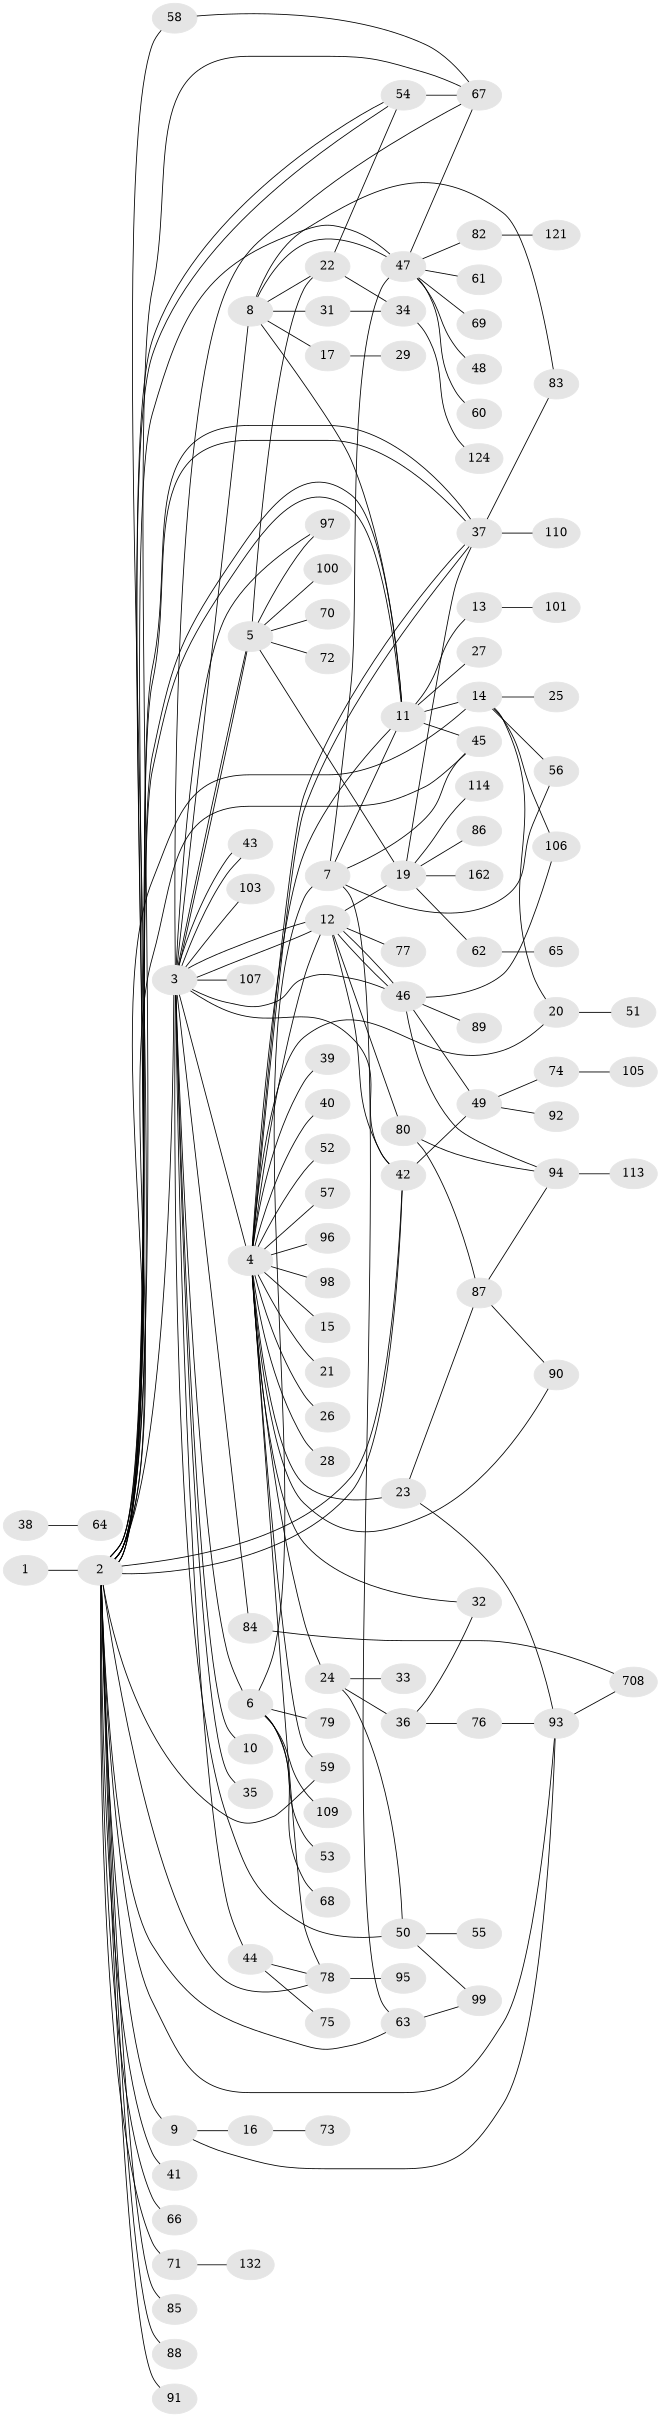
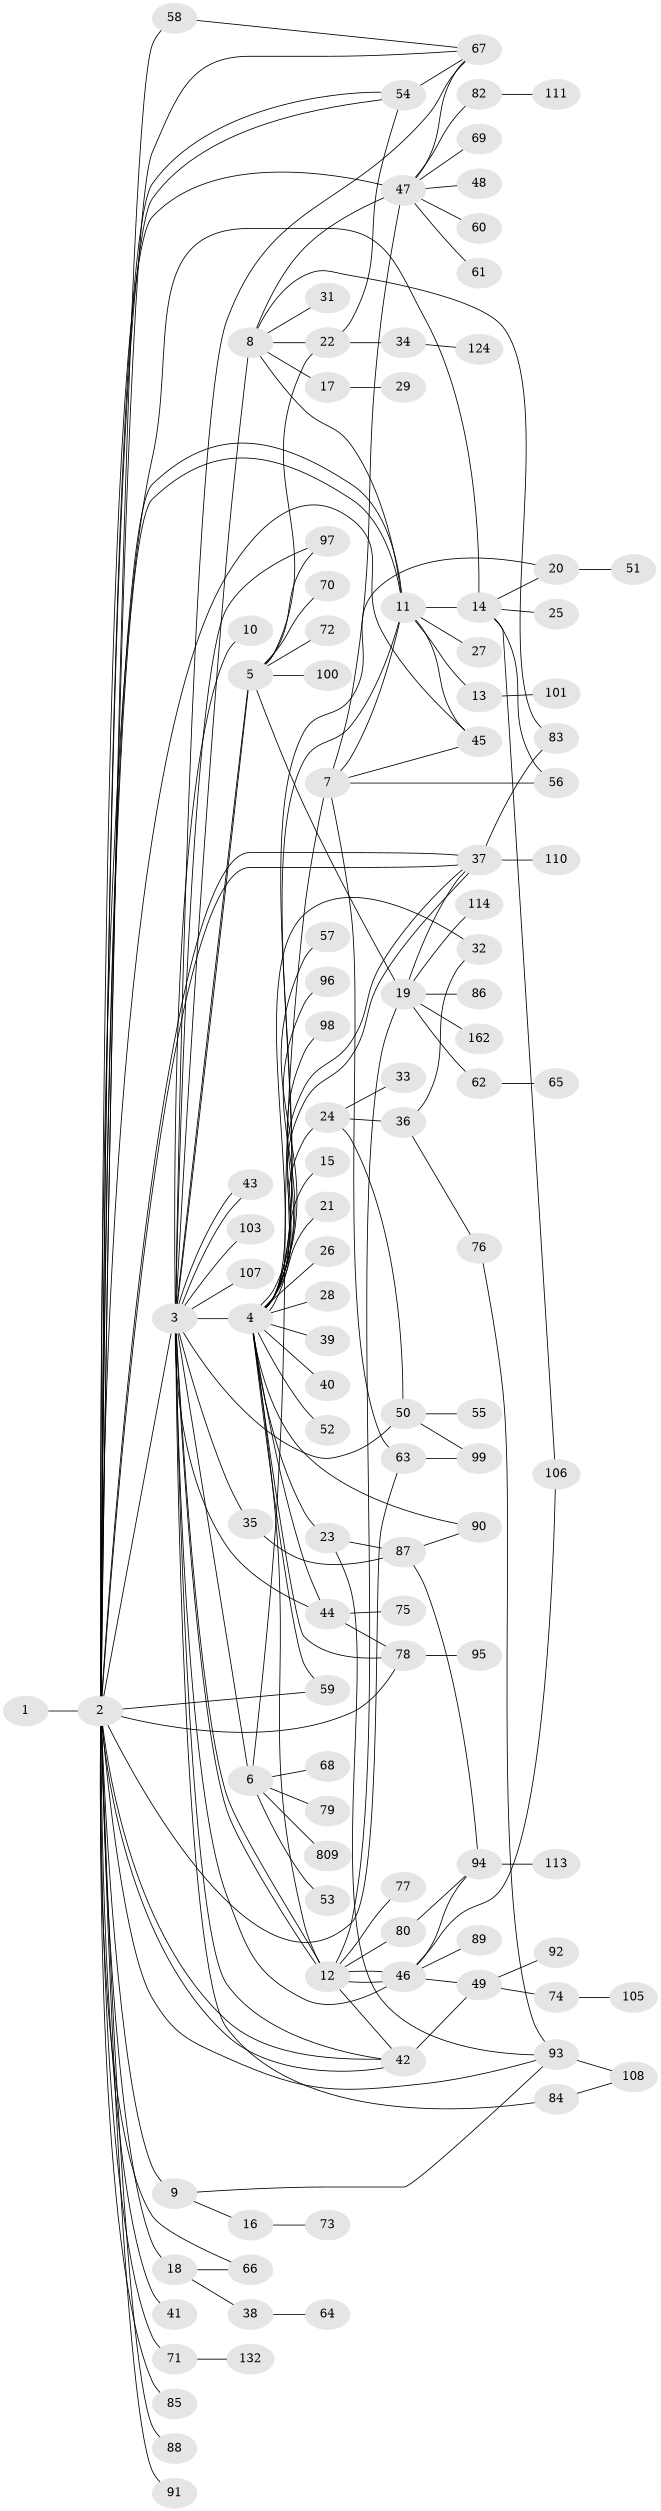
(556, 235) -> (556, 94)
(366, 311) -> none
(453, 1207) -> (320, 1564)
none -> (284, 1489)
(634, 1682) -> (634, 2077)
(328, 1813) -> (328, 1856)
none -> (175, 2270)
